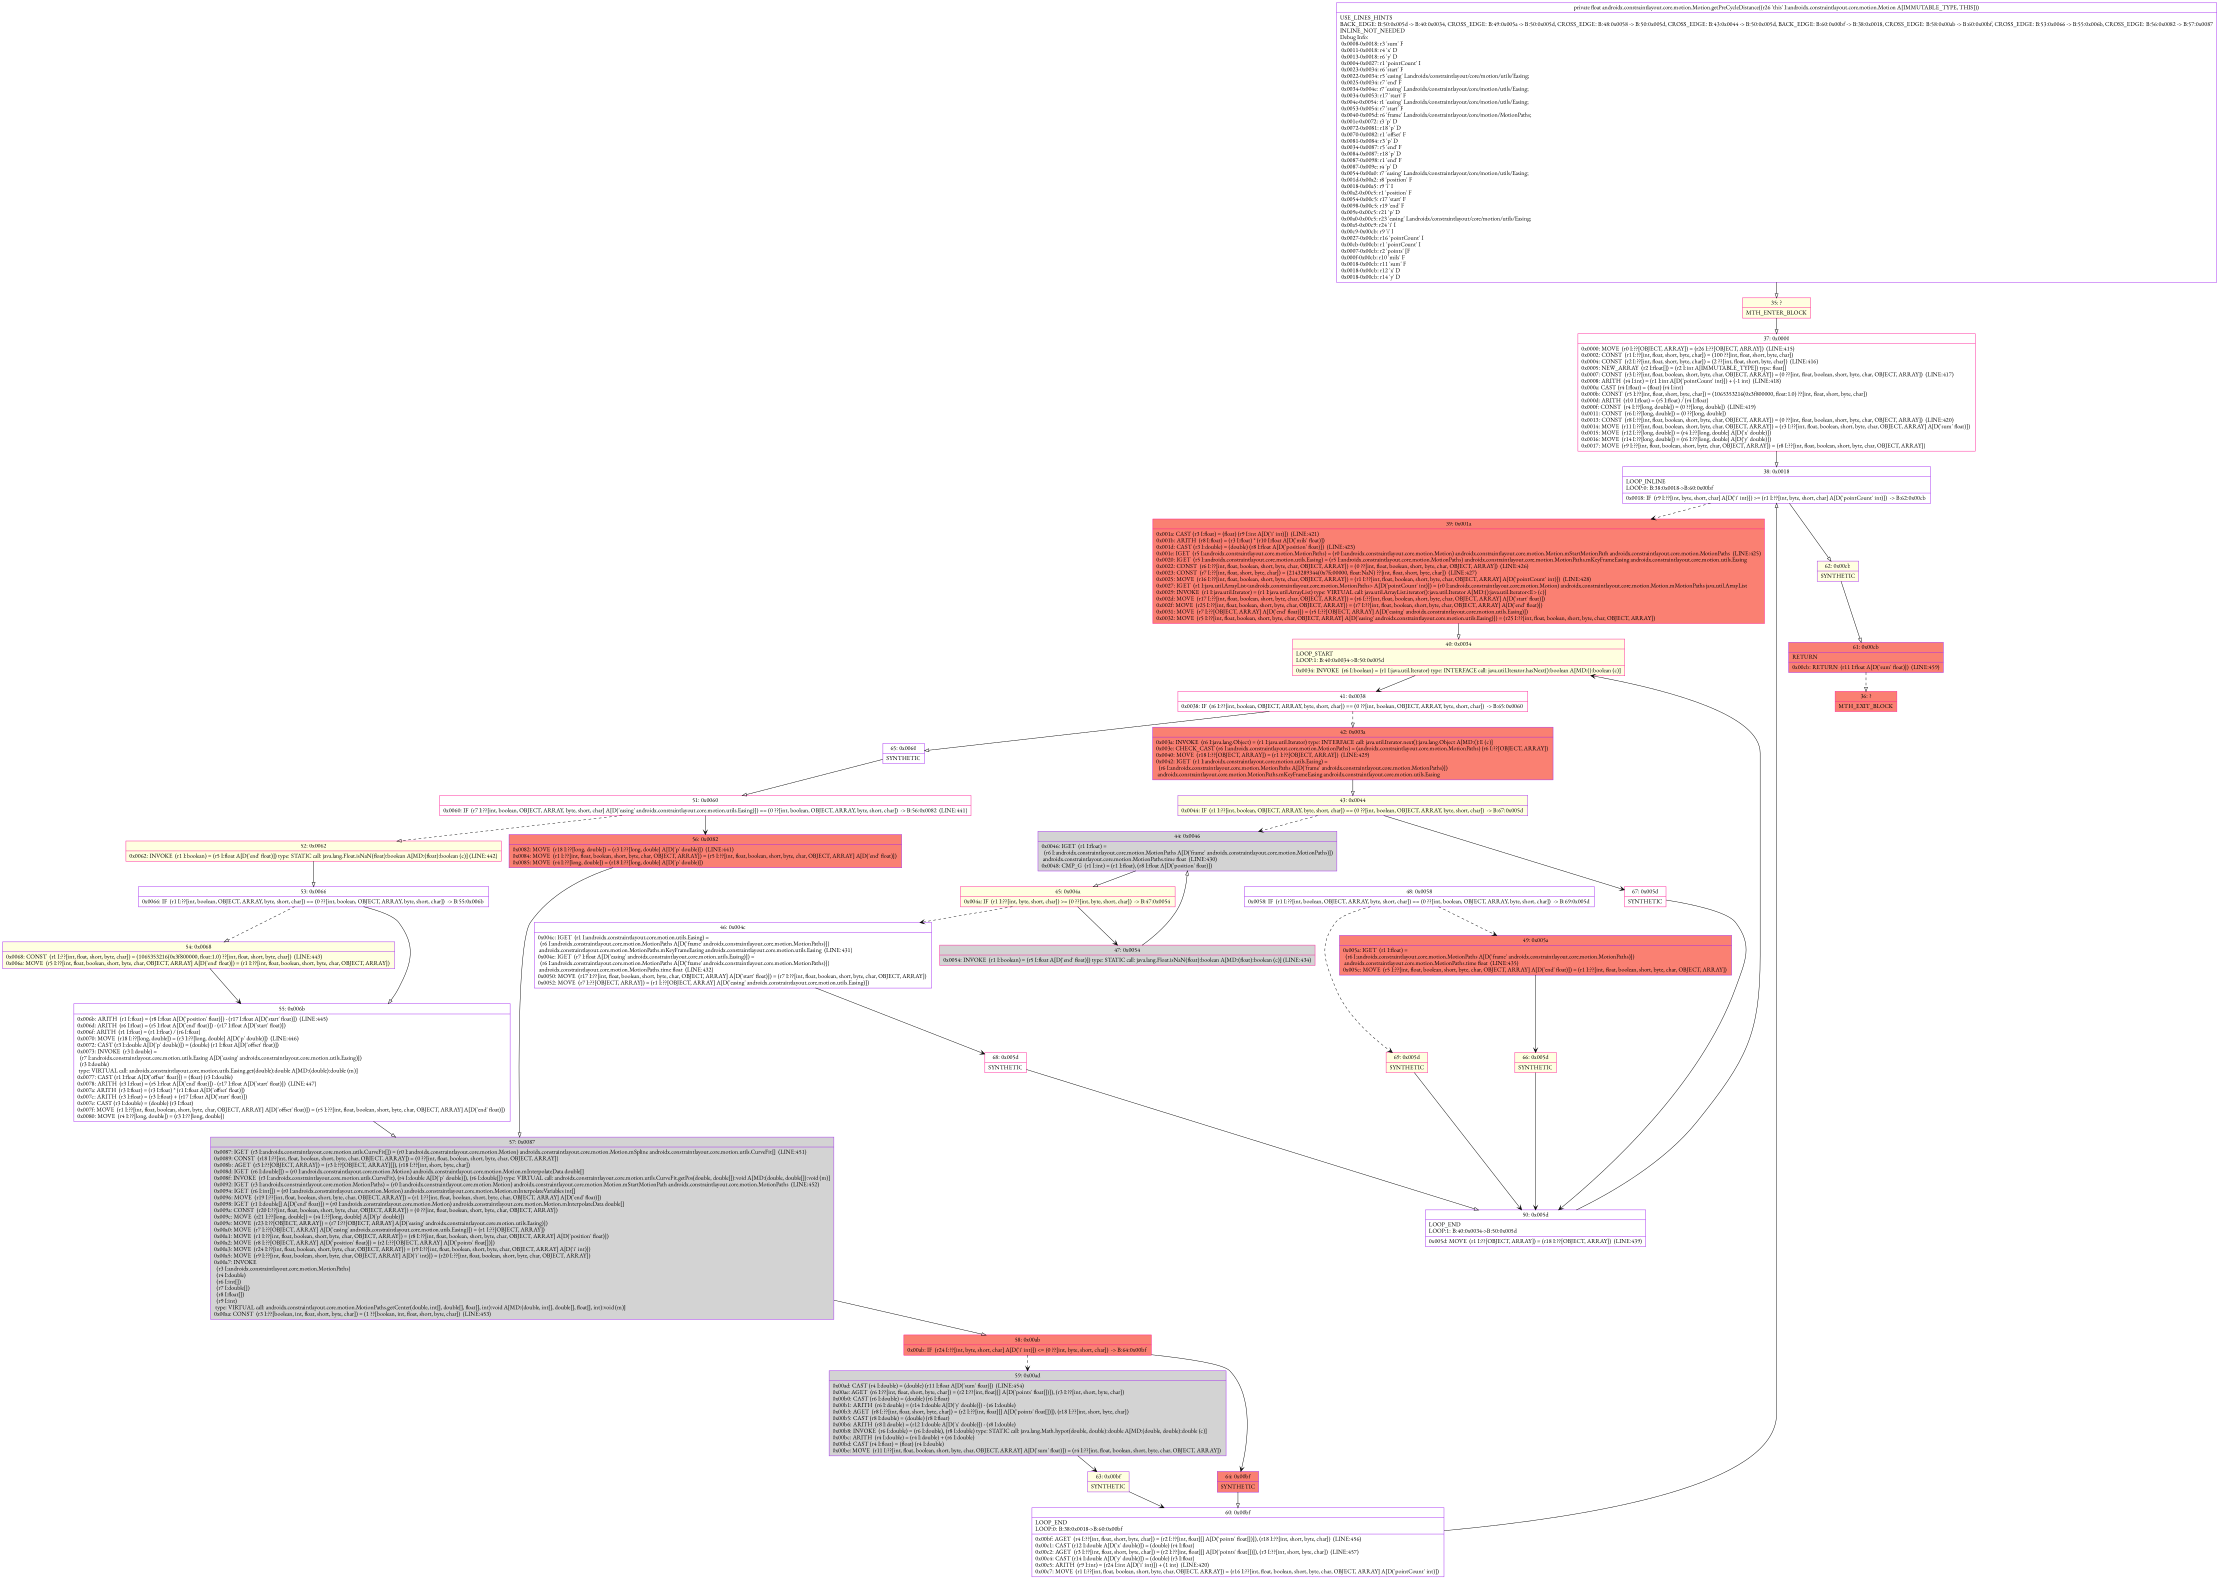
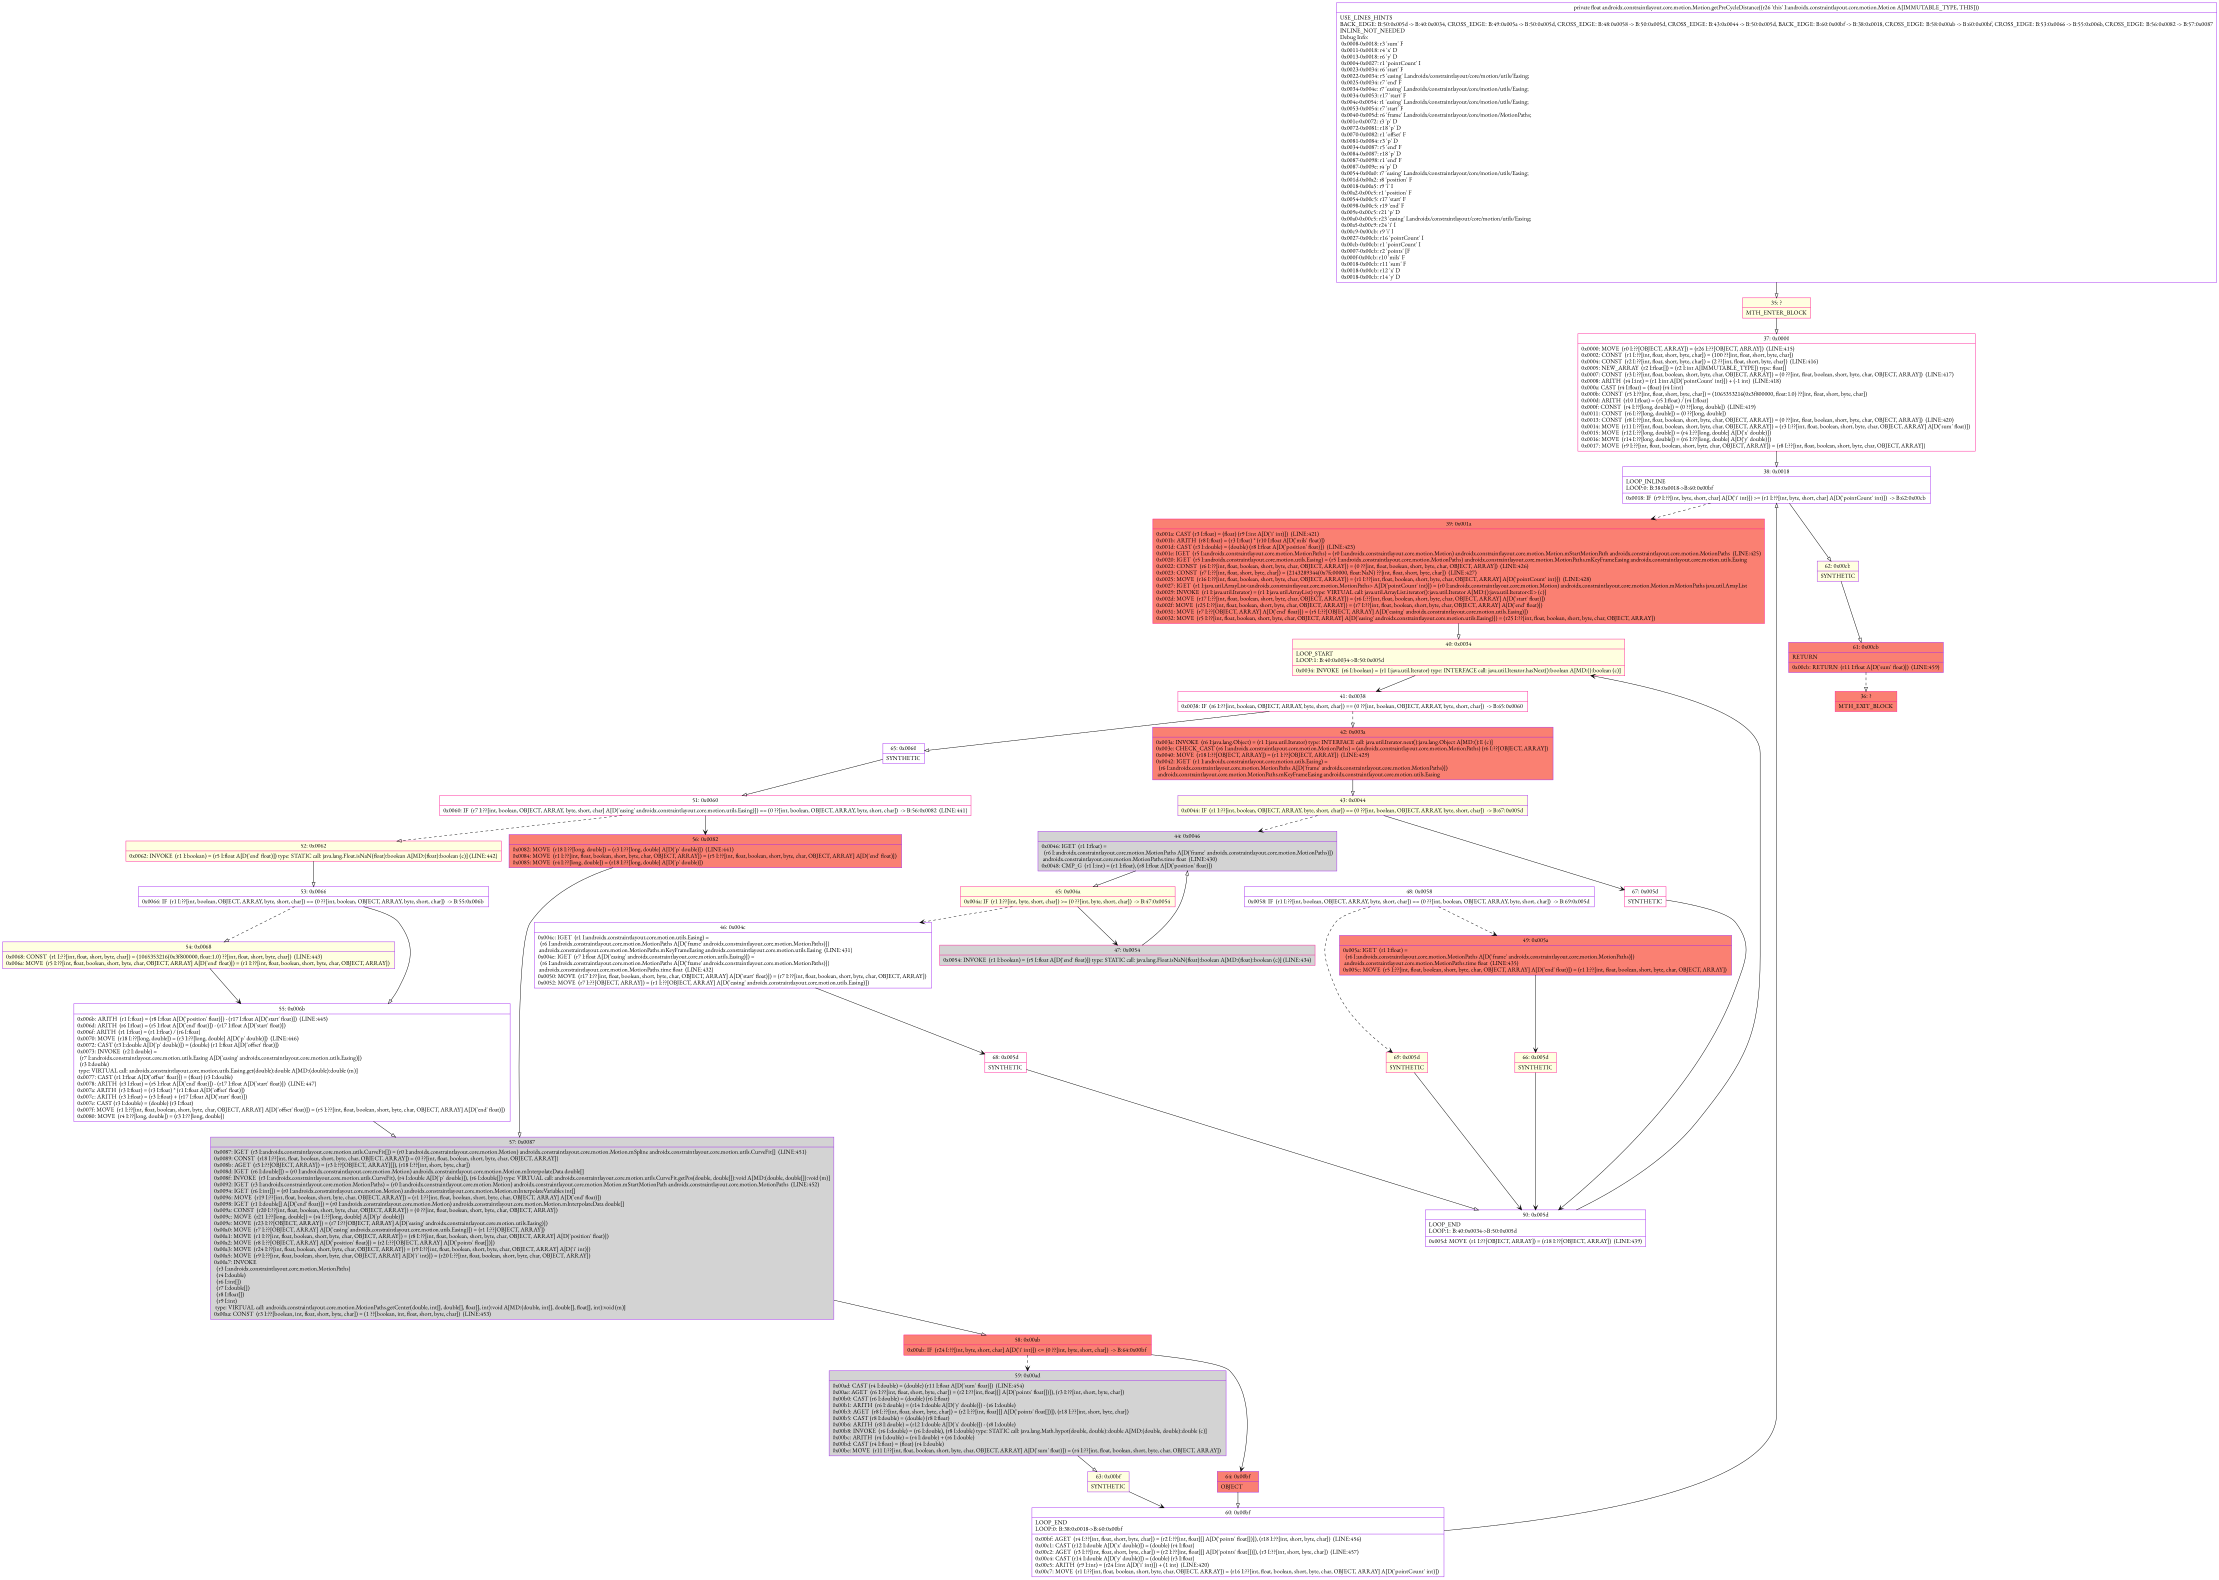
(118, 1051) -> (118, 1051)
(1086, 1462) -> (1086, 1462)
(1238, 1487) -> (1232, 1487)
